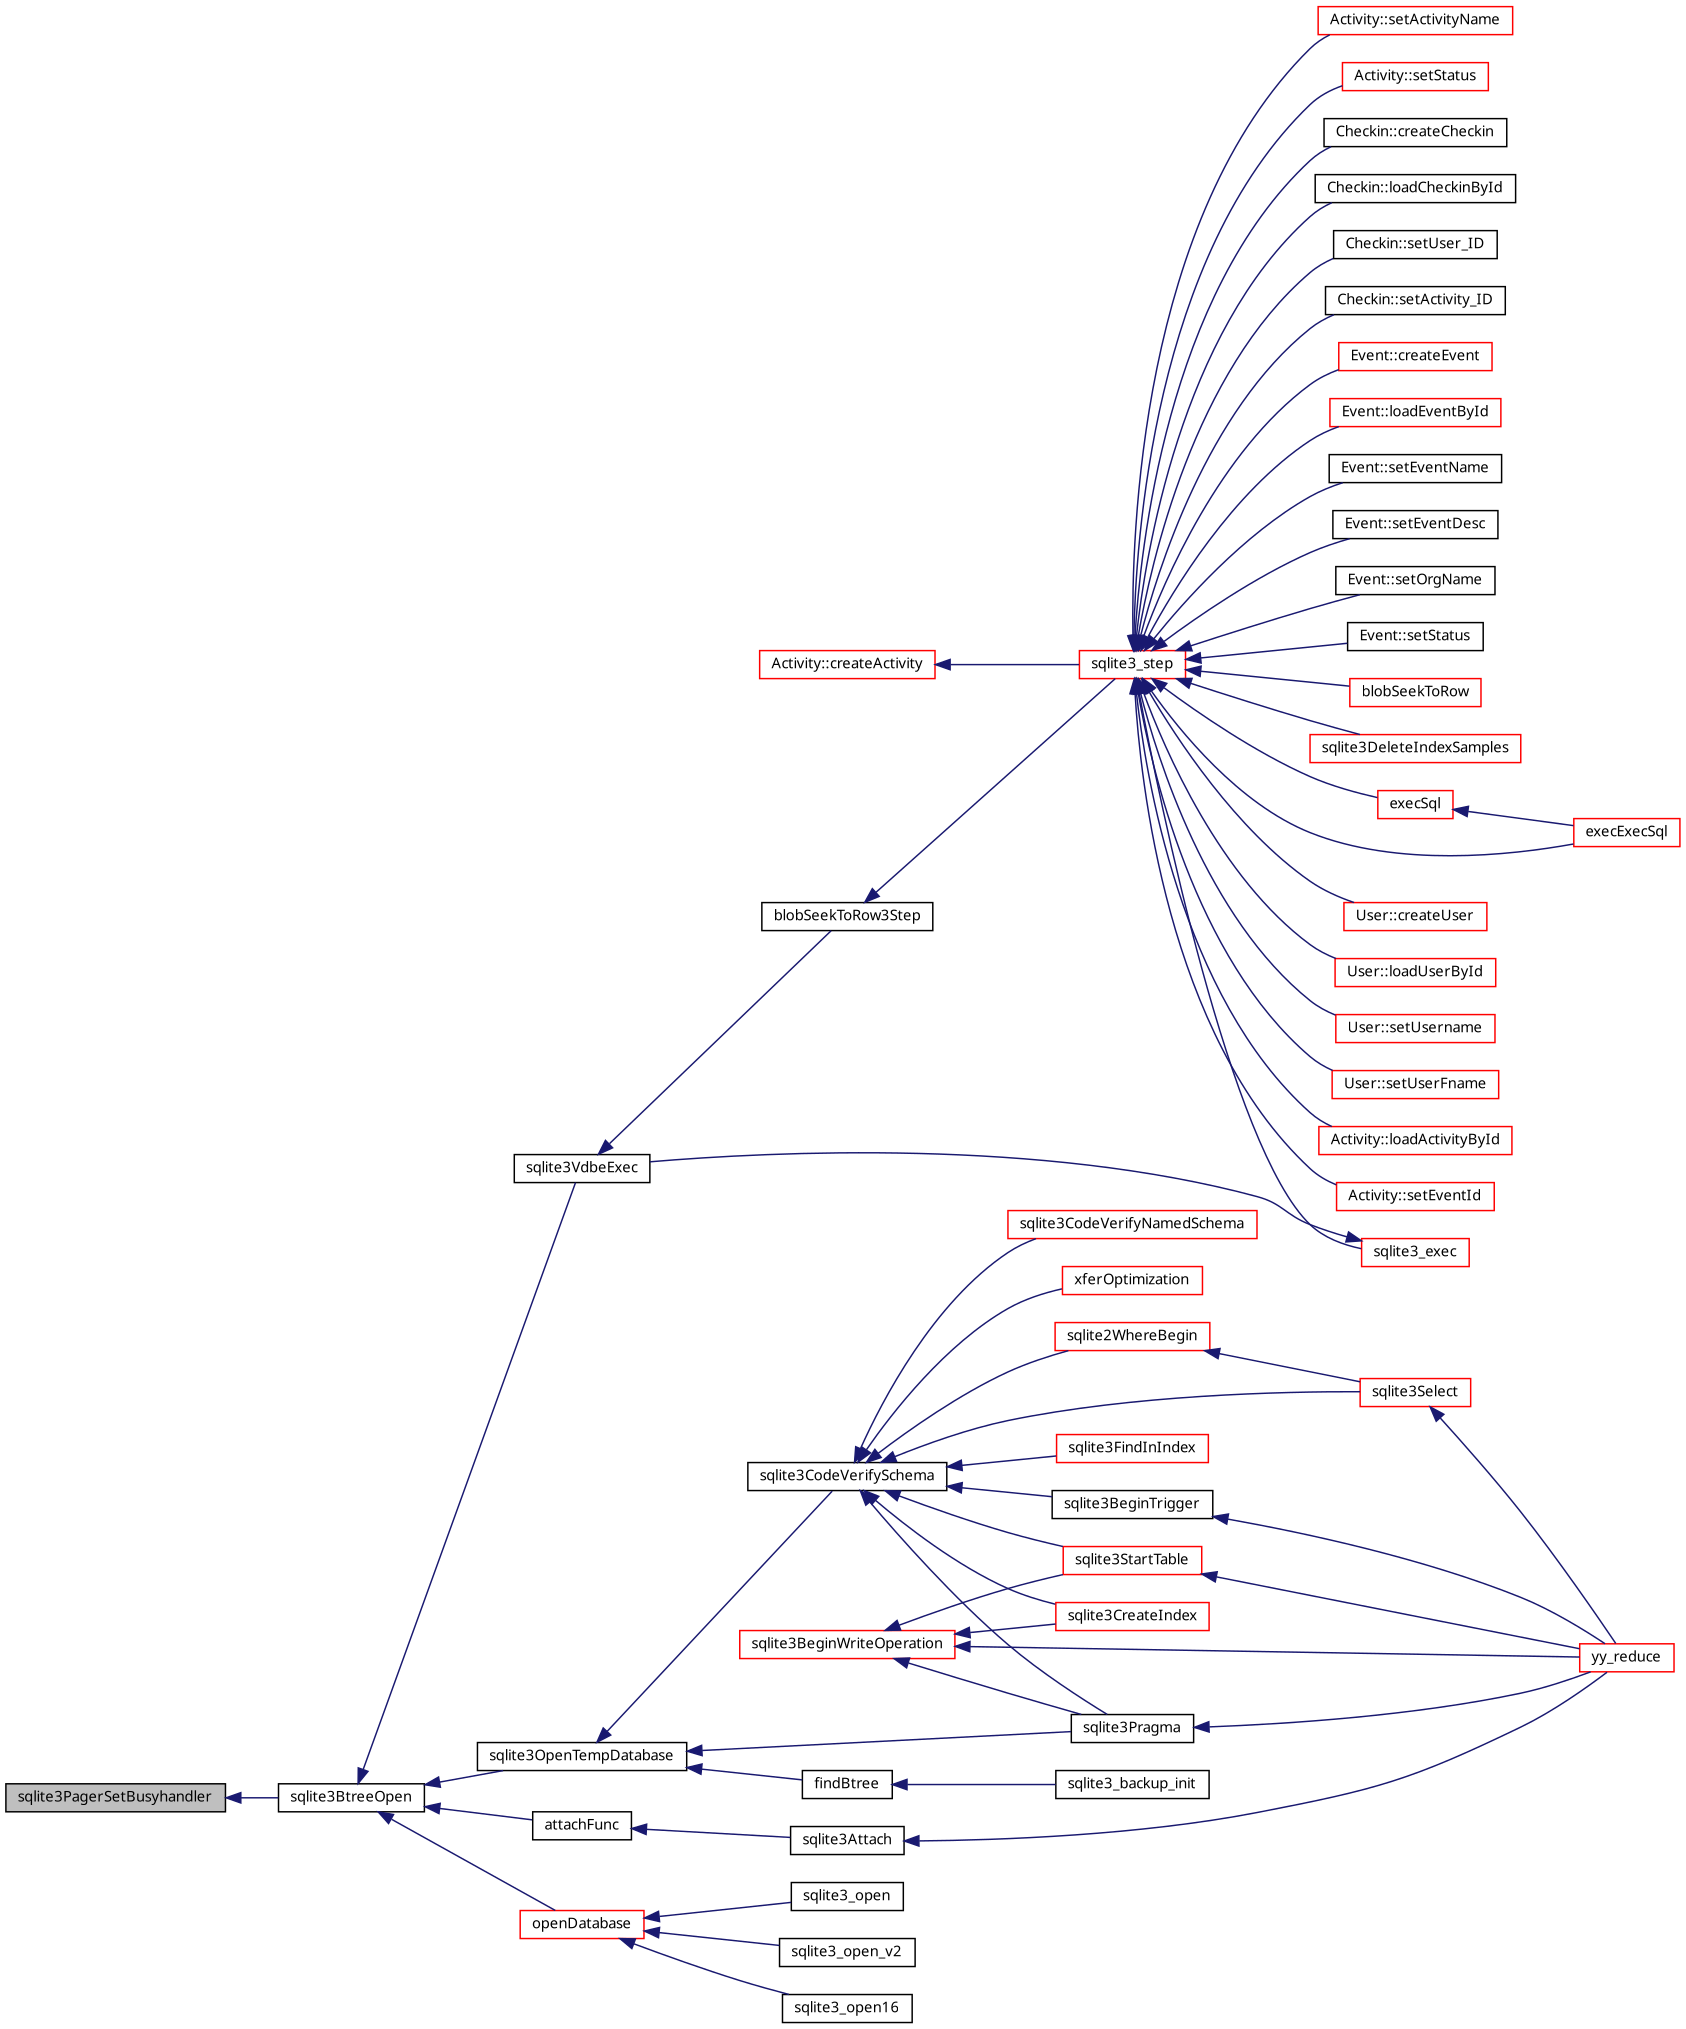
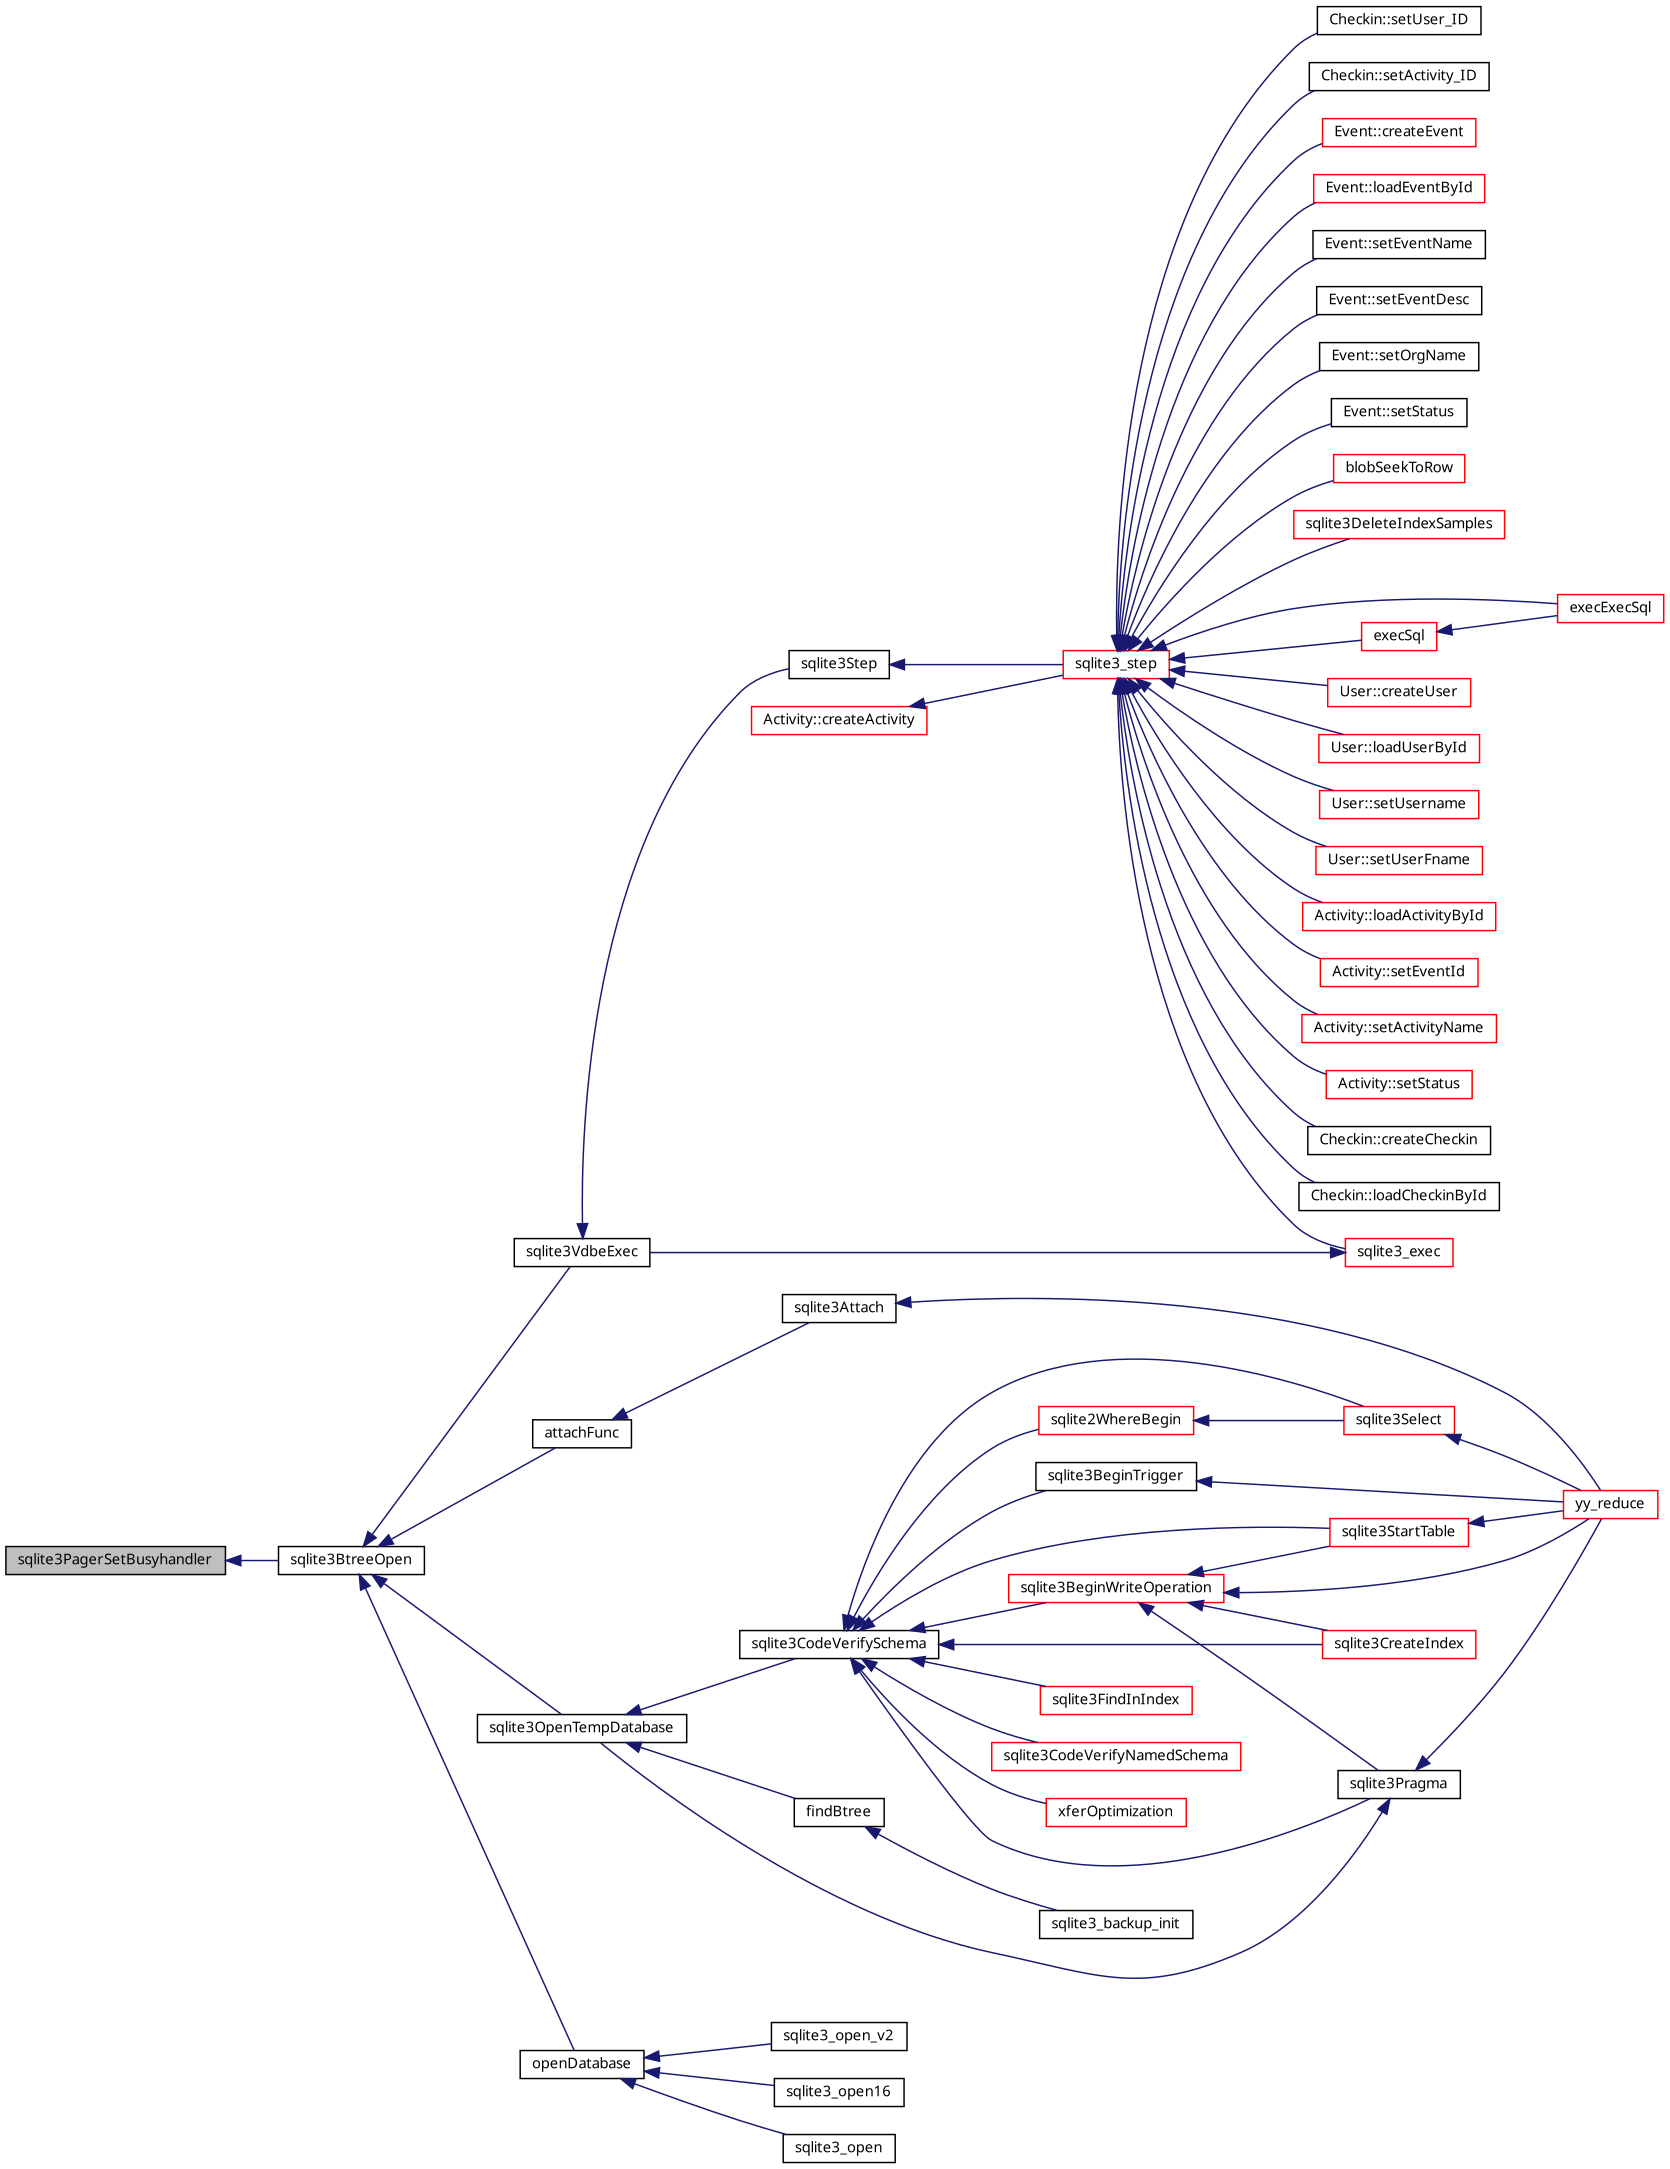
(847, 917) -> (839, 665)
none -> (985, 1615)
(887, 1741) -> (997, 1954)
(582, 1925) -> (582, 2065)
